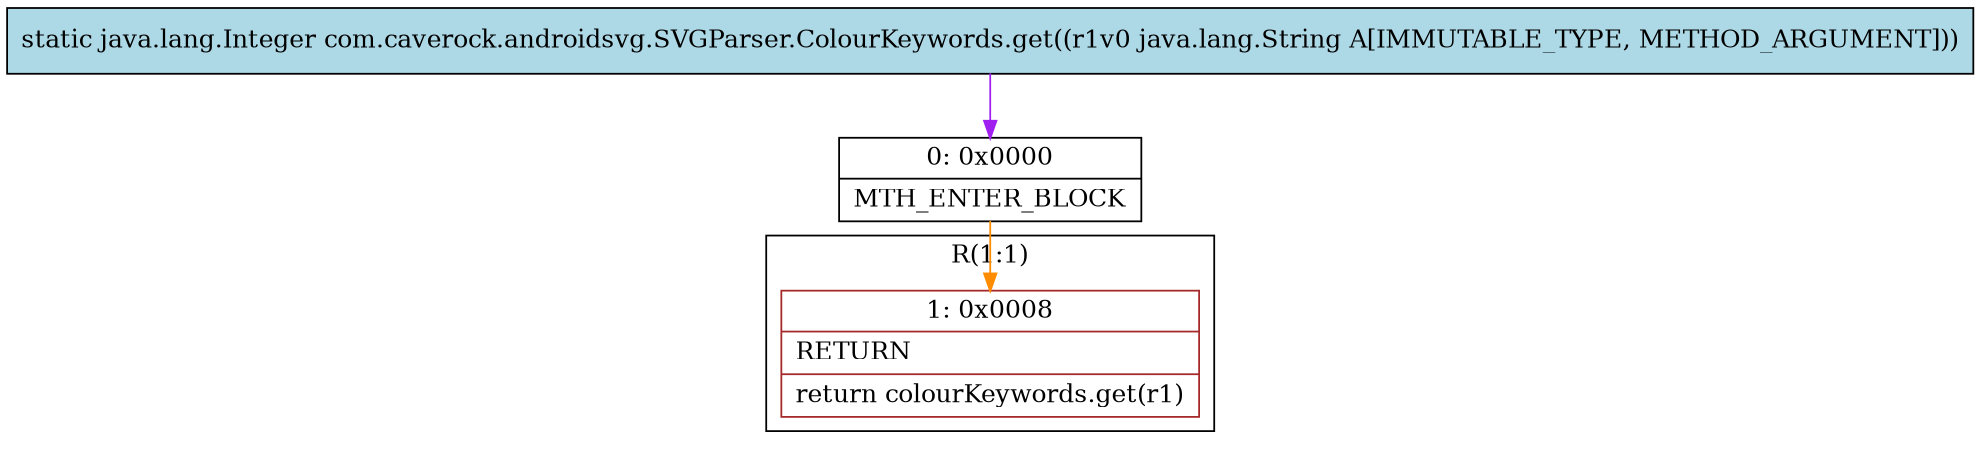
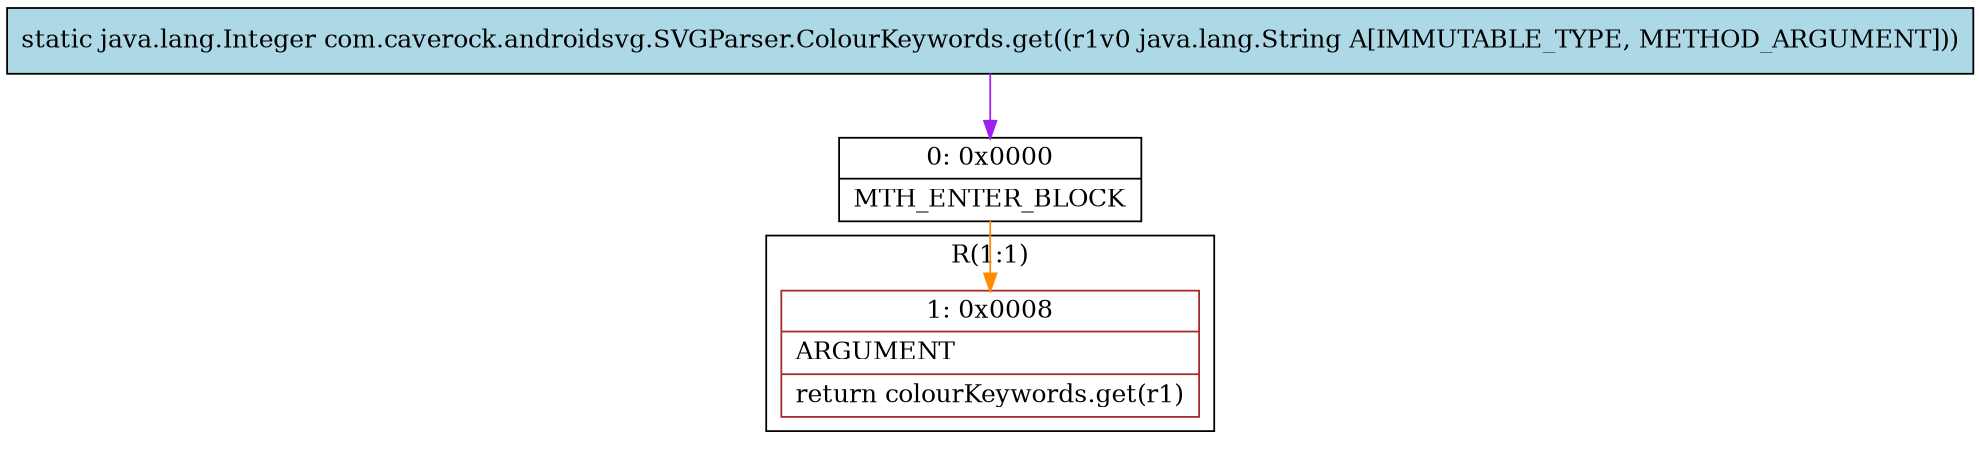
(853, 352) -> (876, 352)
